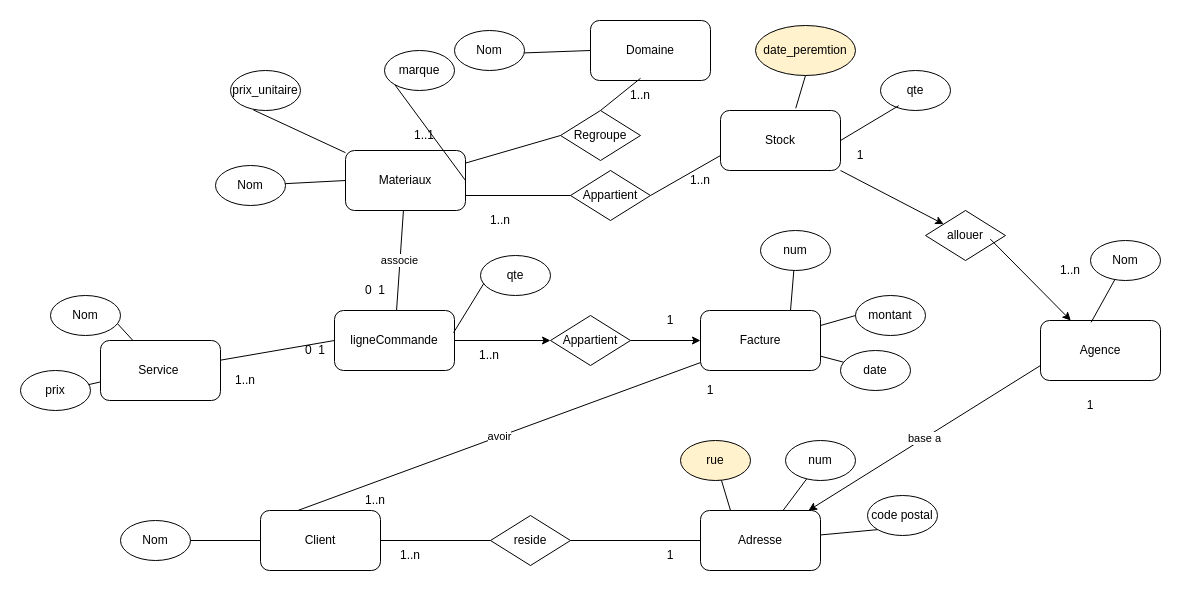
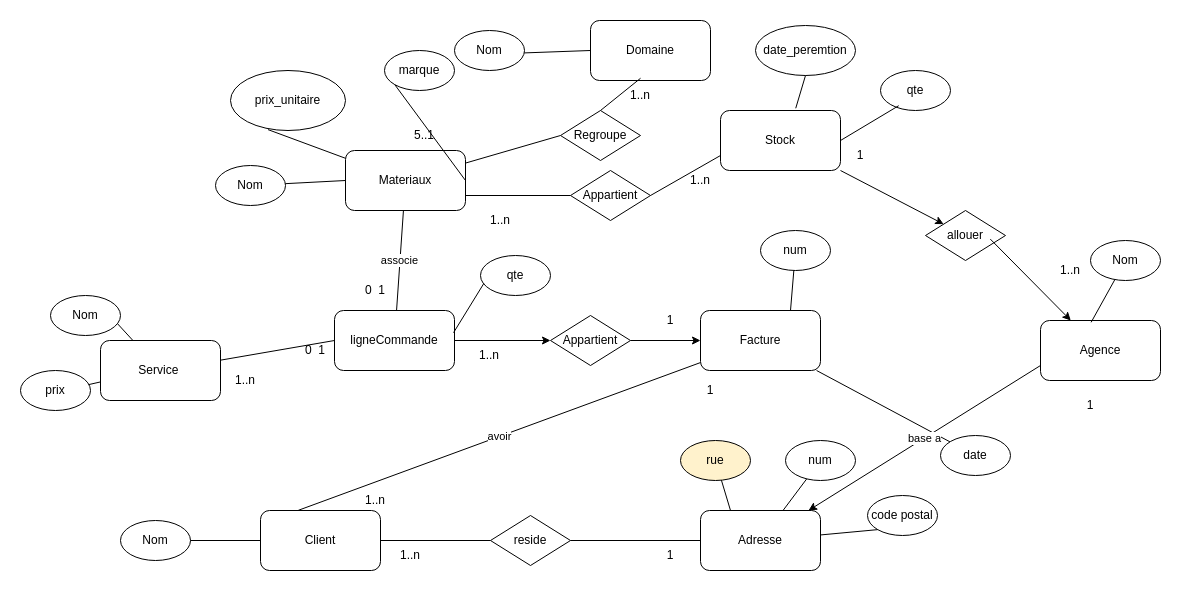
(806, 51) -> (806, 51)
(266, 91) -> (288, 101)
(425, 136) -> (425, 136)
(891, 316) -> none
(838, 321) -> none
(876, 371) -> (976, 456)
